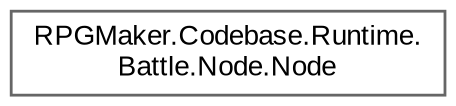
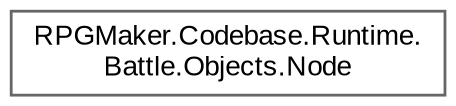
(228, 53) -> (228, 53)
